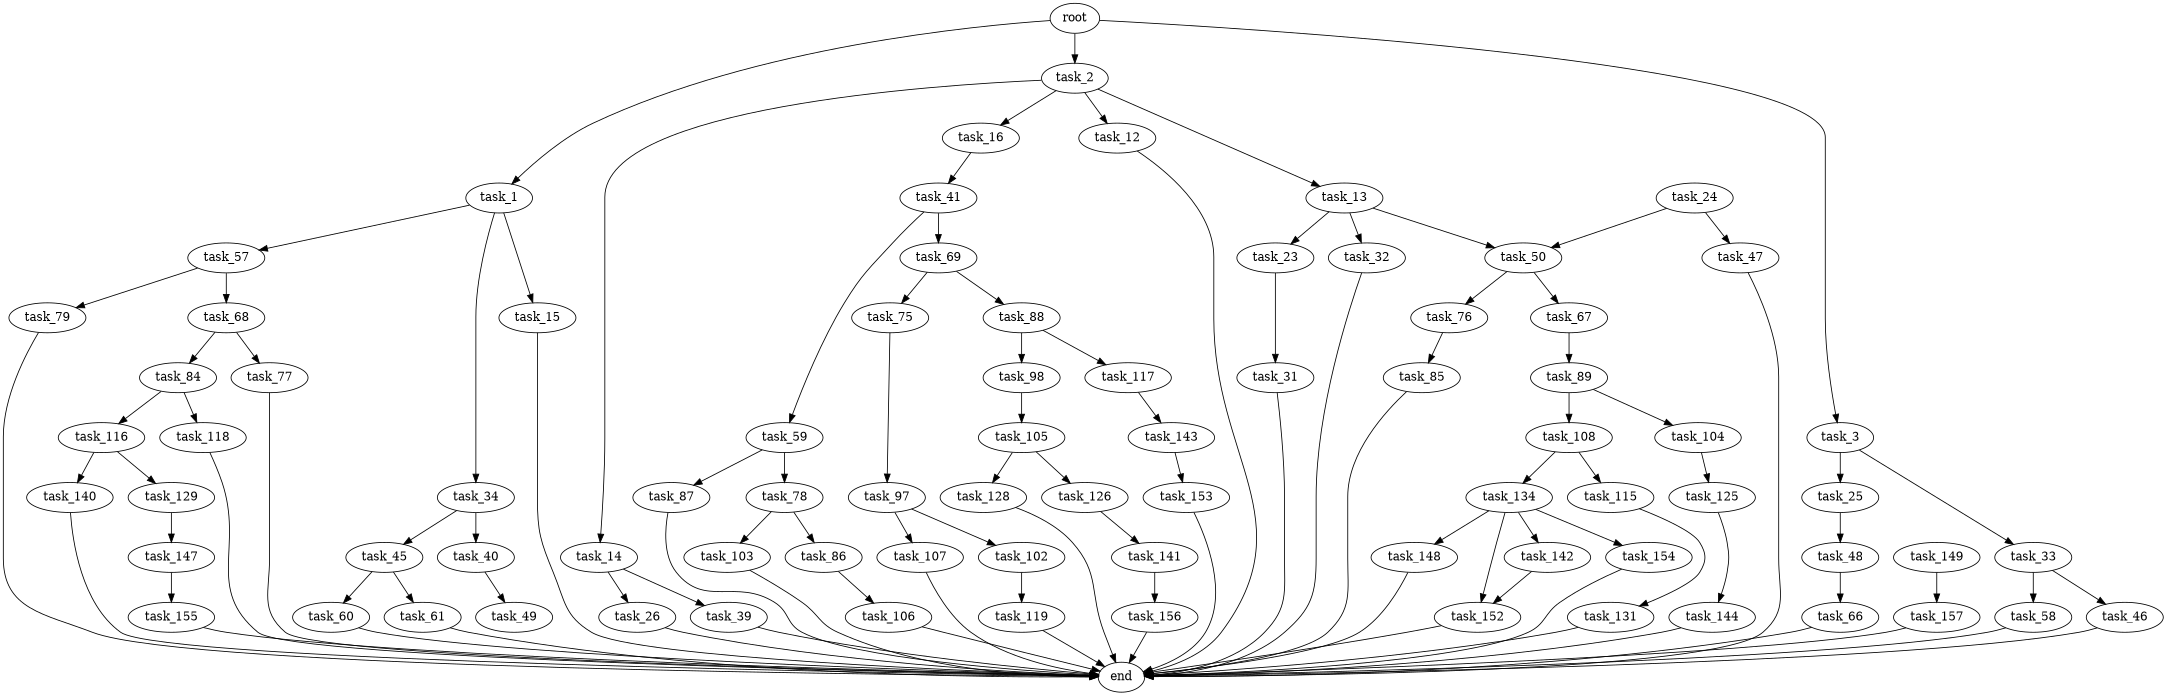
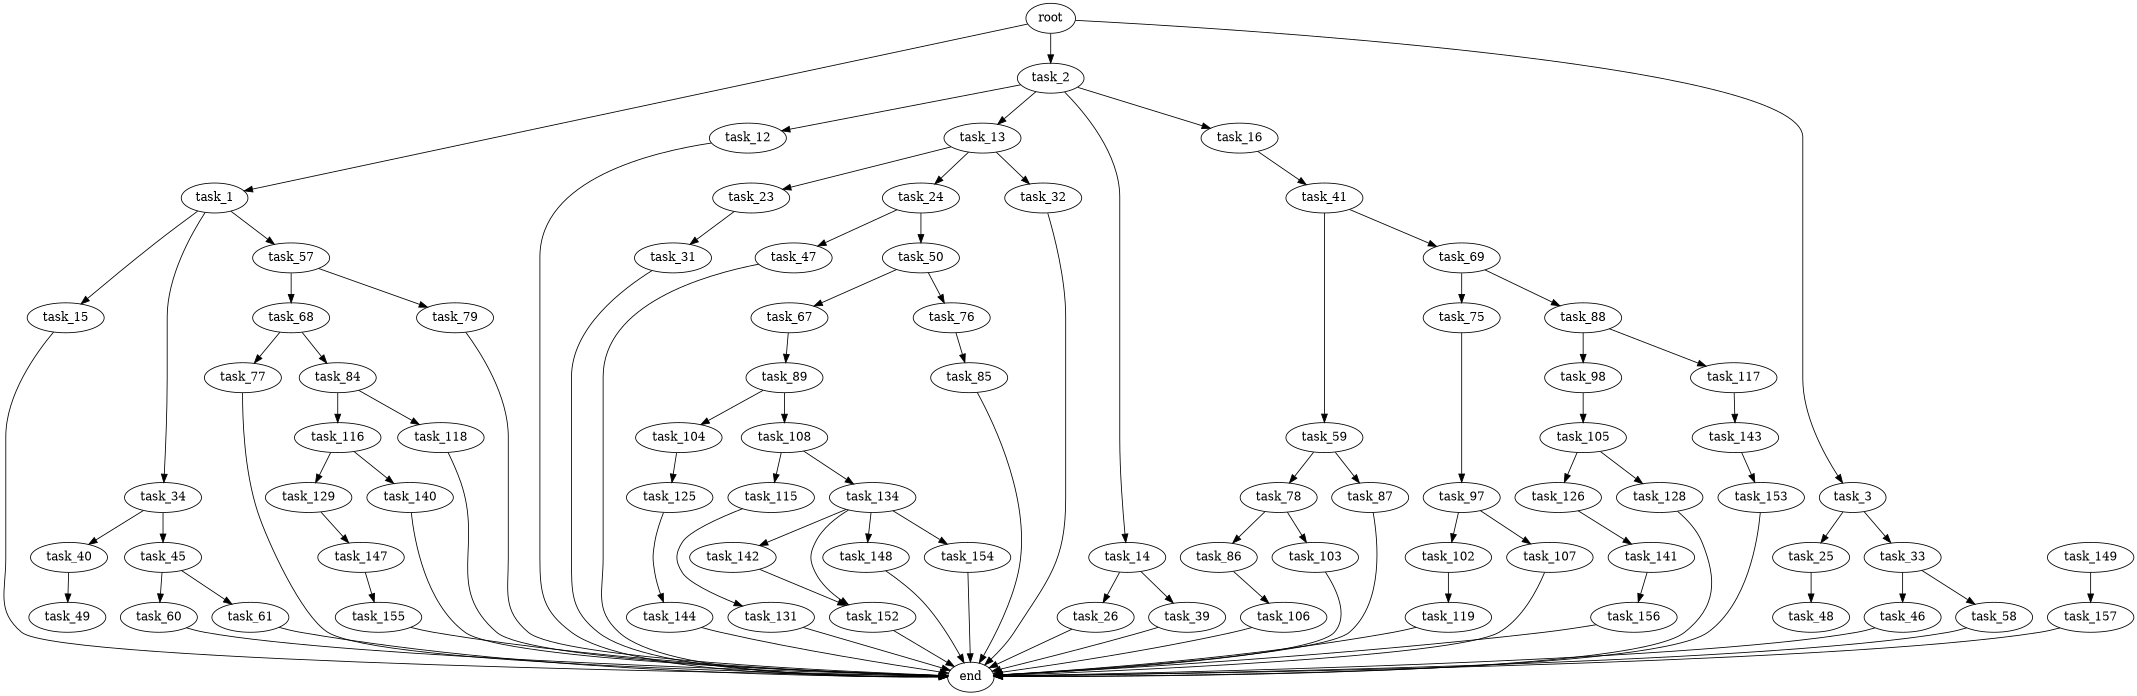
(1430, 227) -> (955, 165)
(1840, 617) -> none
